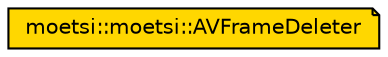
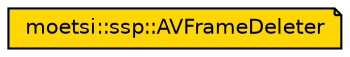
(194, 28) -> (175, 28)
